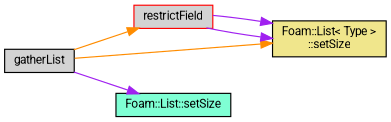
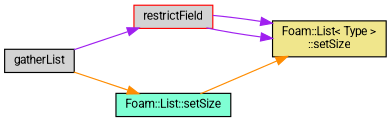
(101, 41) -> (101, 41)
(168, 51) -> (239, 77)
(101, 81) -> (101, 81)
